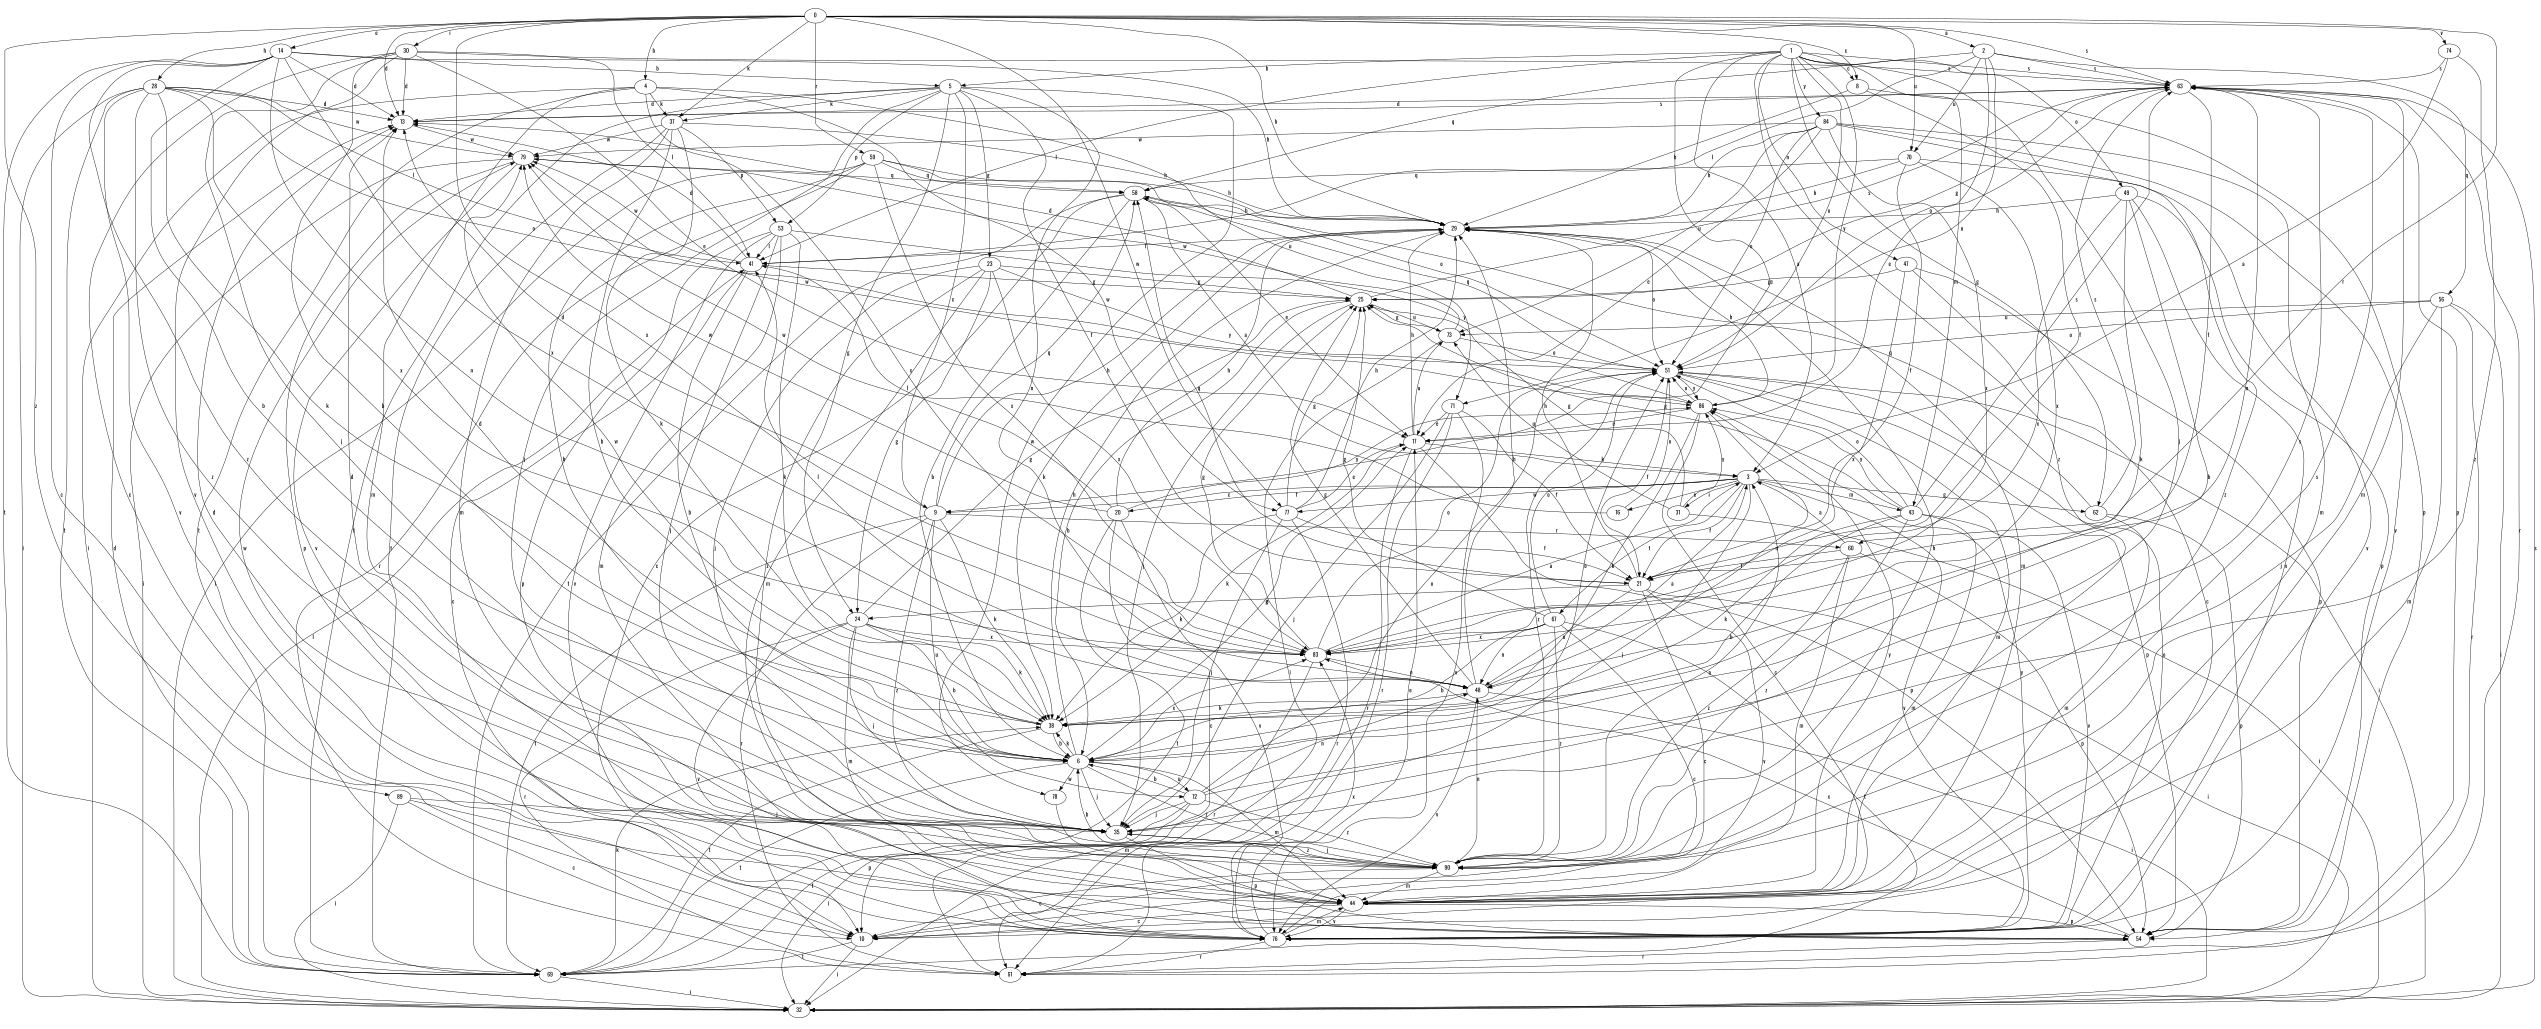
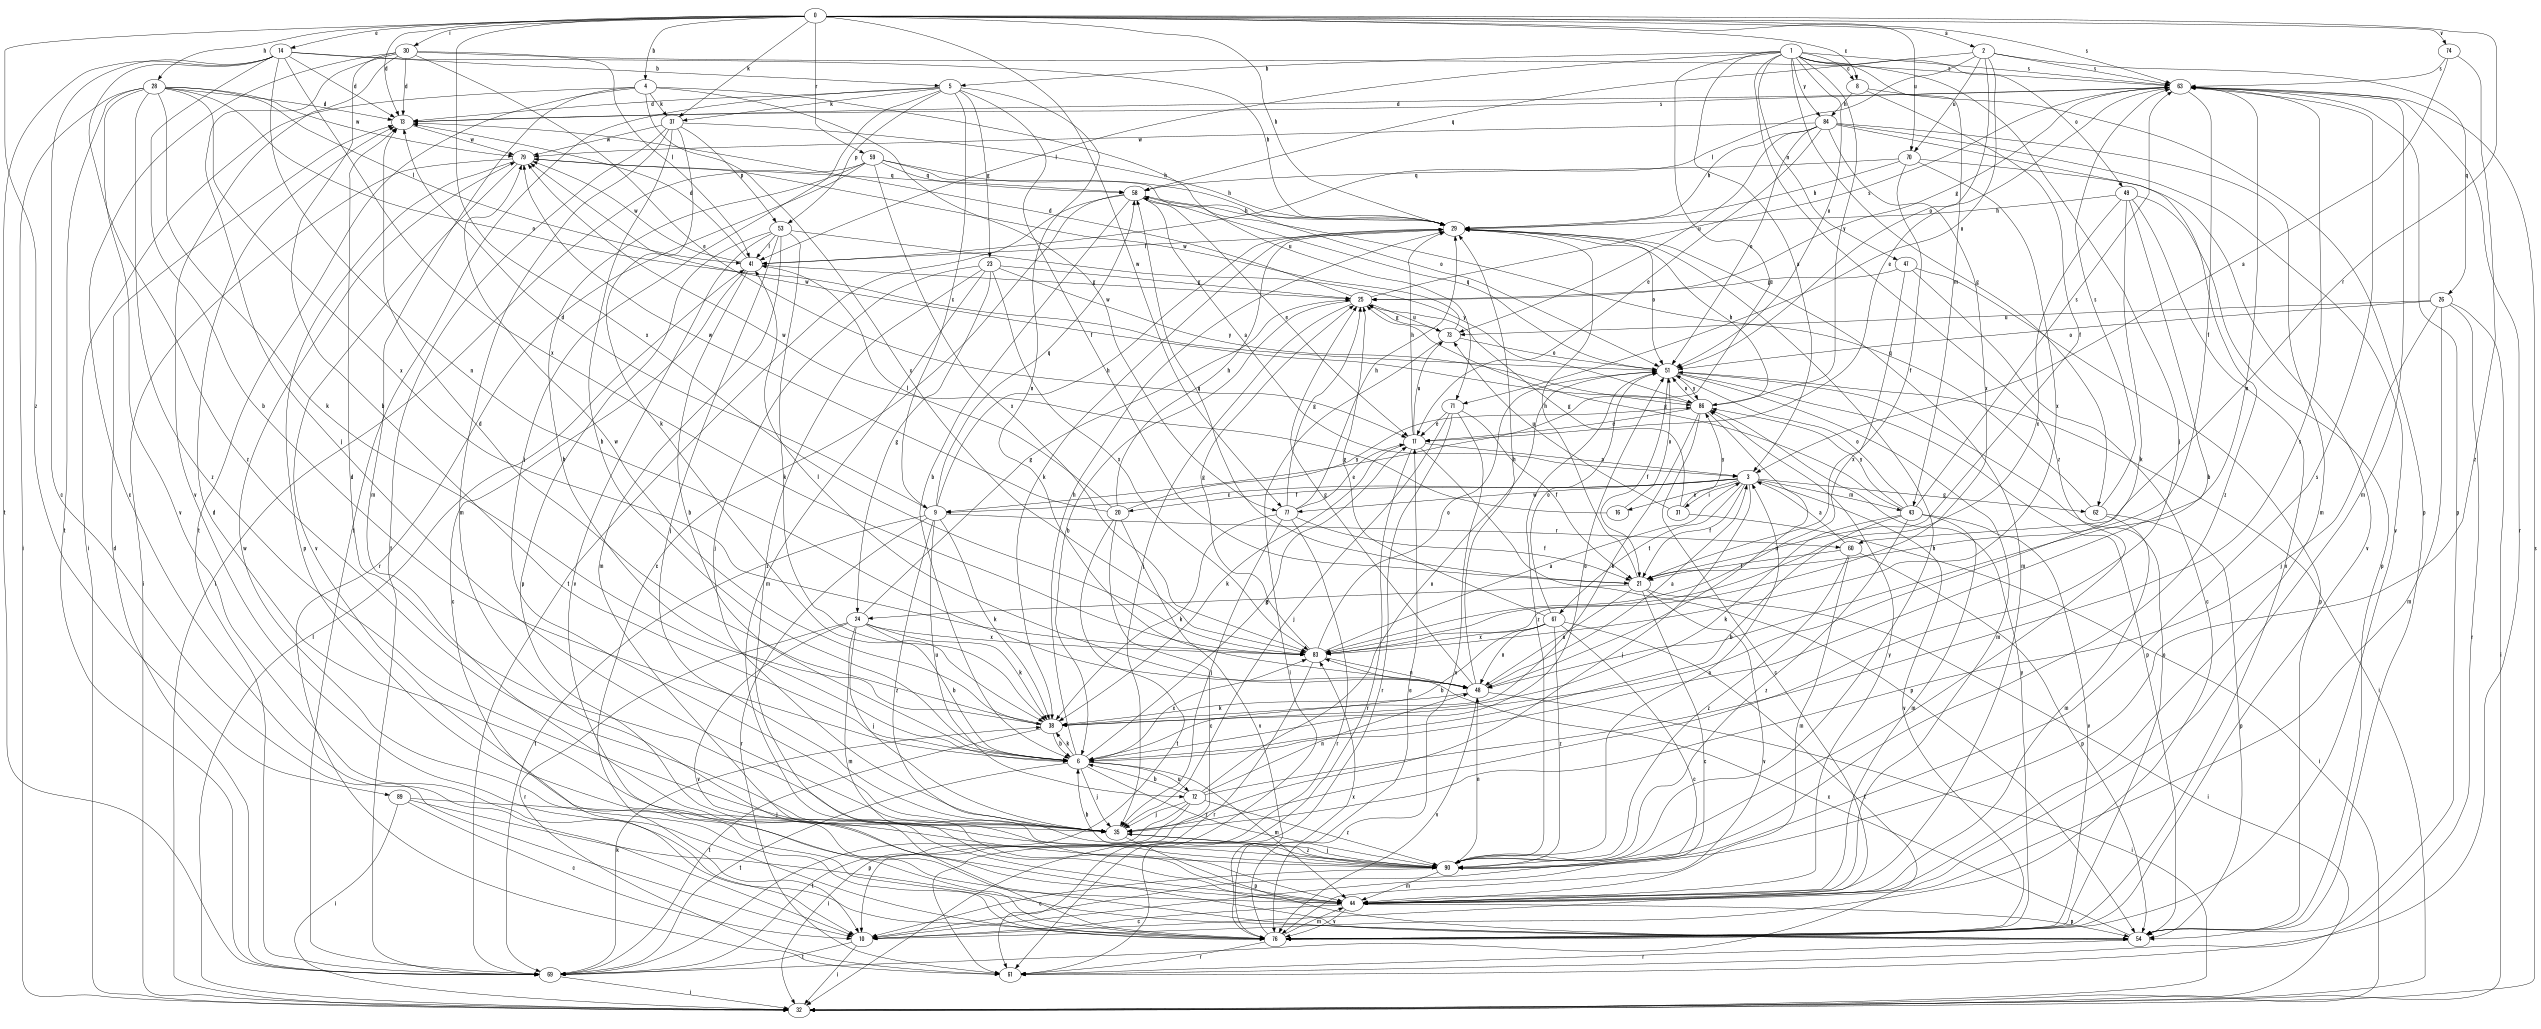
(1658, 157) -> (1843, 103)
(2441, 300) -> (2441, 300)
(847, 350) -> none
(1603, 460) -> (1603, 460)
(1055, 797) -> none
